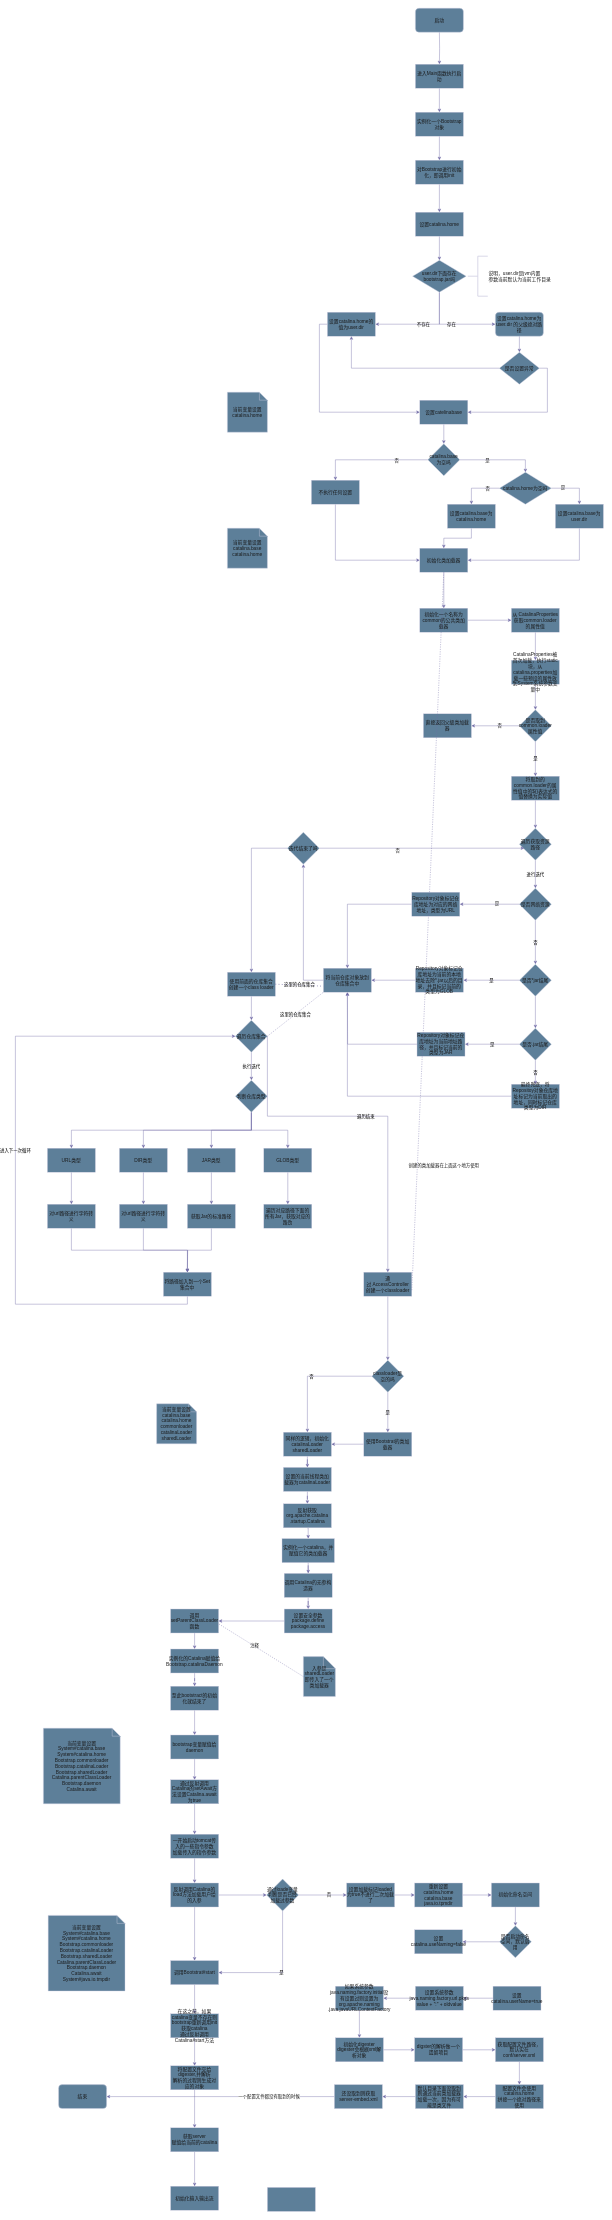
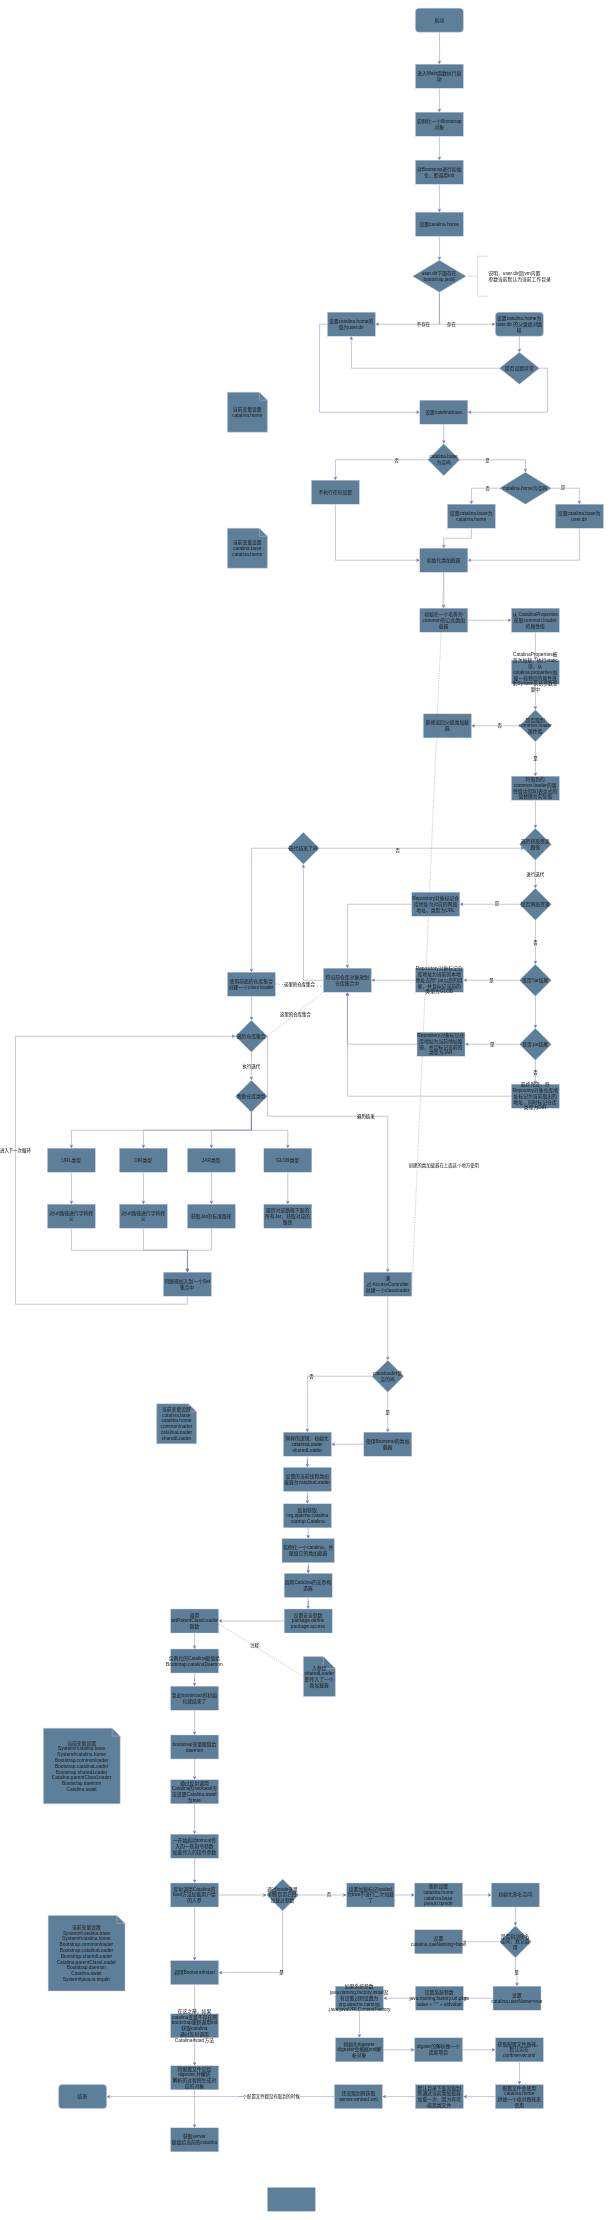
(447, 726) -> (447, 726)
none -> (517, 1975)
(195, 2182) -> none
(195, 2198) -> none
